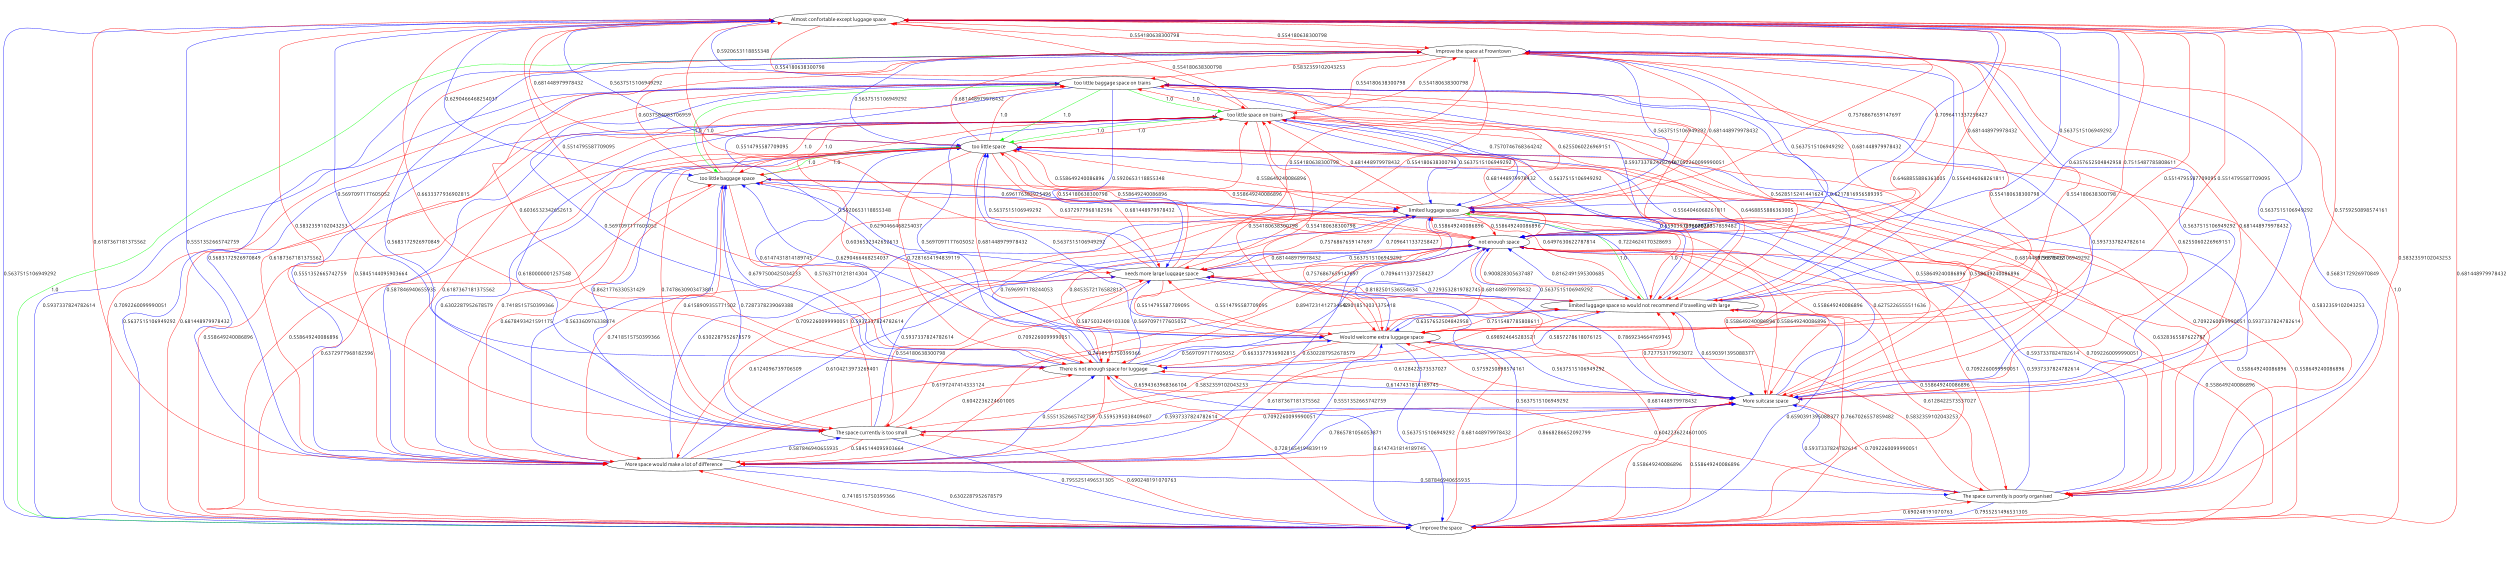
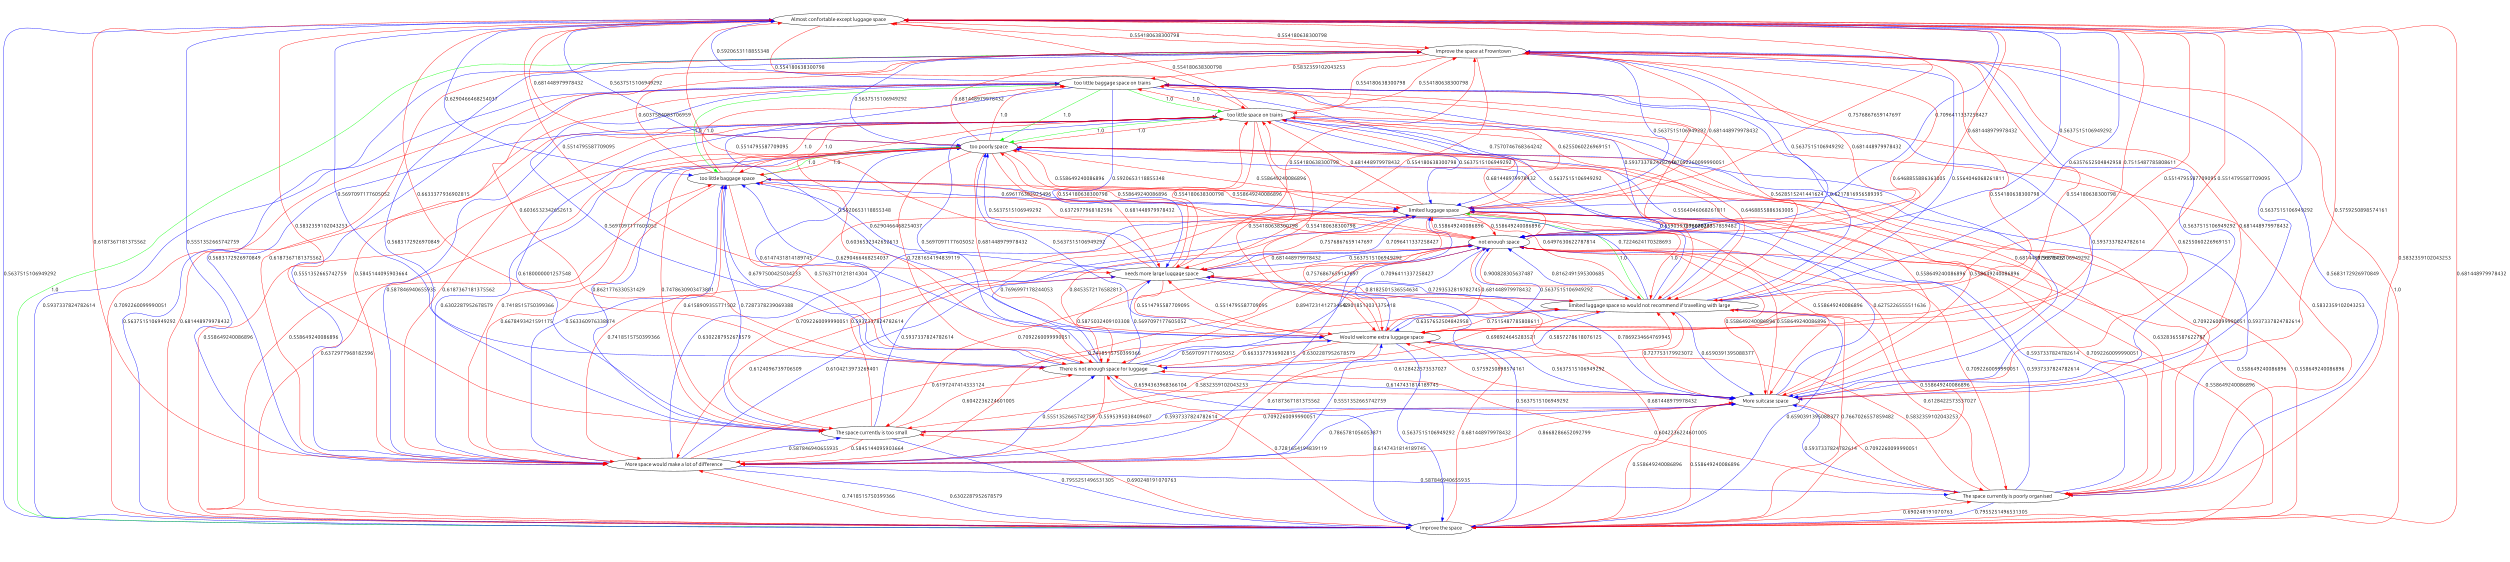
(989, 147) -> (989, 147)
(1836, 182) -> (1836, 182)
(979, 329) -> (1173, 194)
